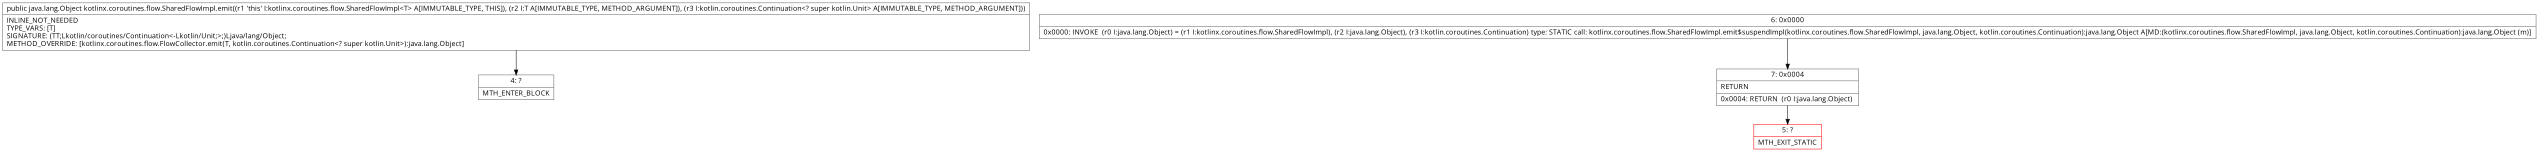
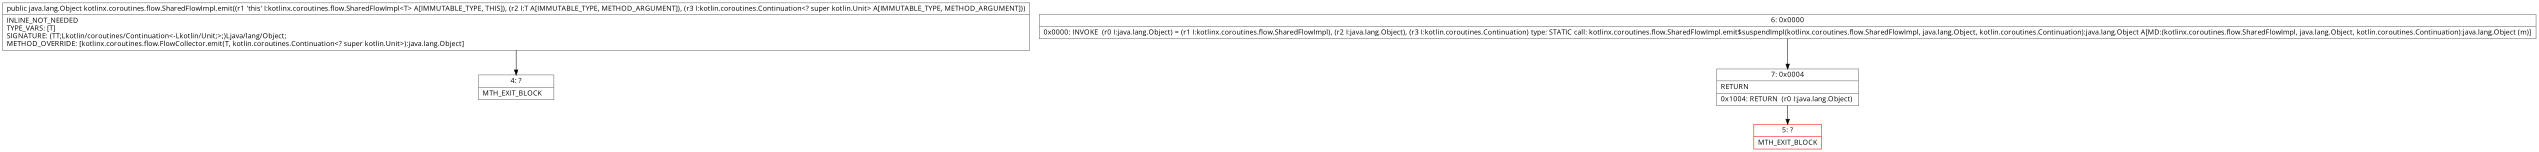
(516, 93) -> (512, 93)
(1788, 99) -> (1788, 99)
(1788, 143) -> (1788, 143)
